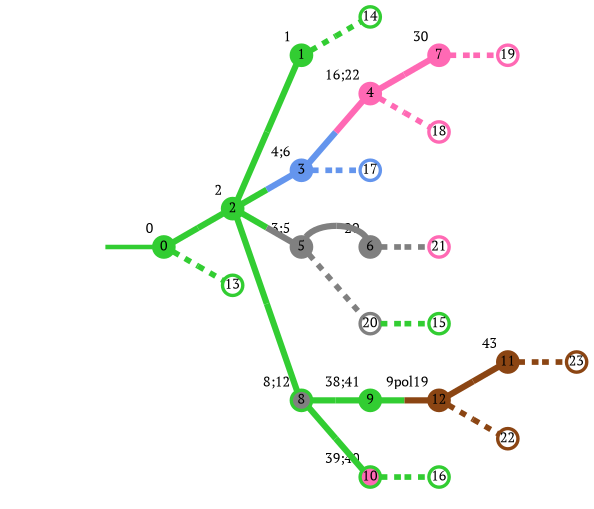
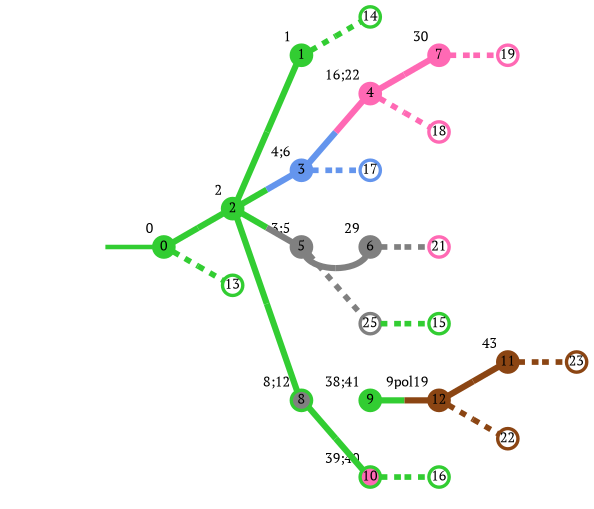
(336, 226) -> (336, 268)
(370, 324) -> (370, 324)
(336, 400) -> none
